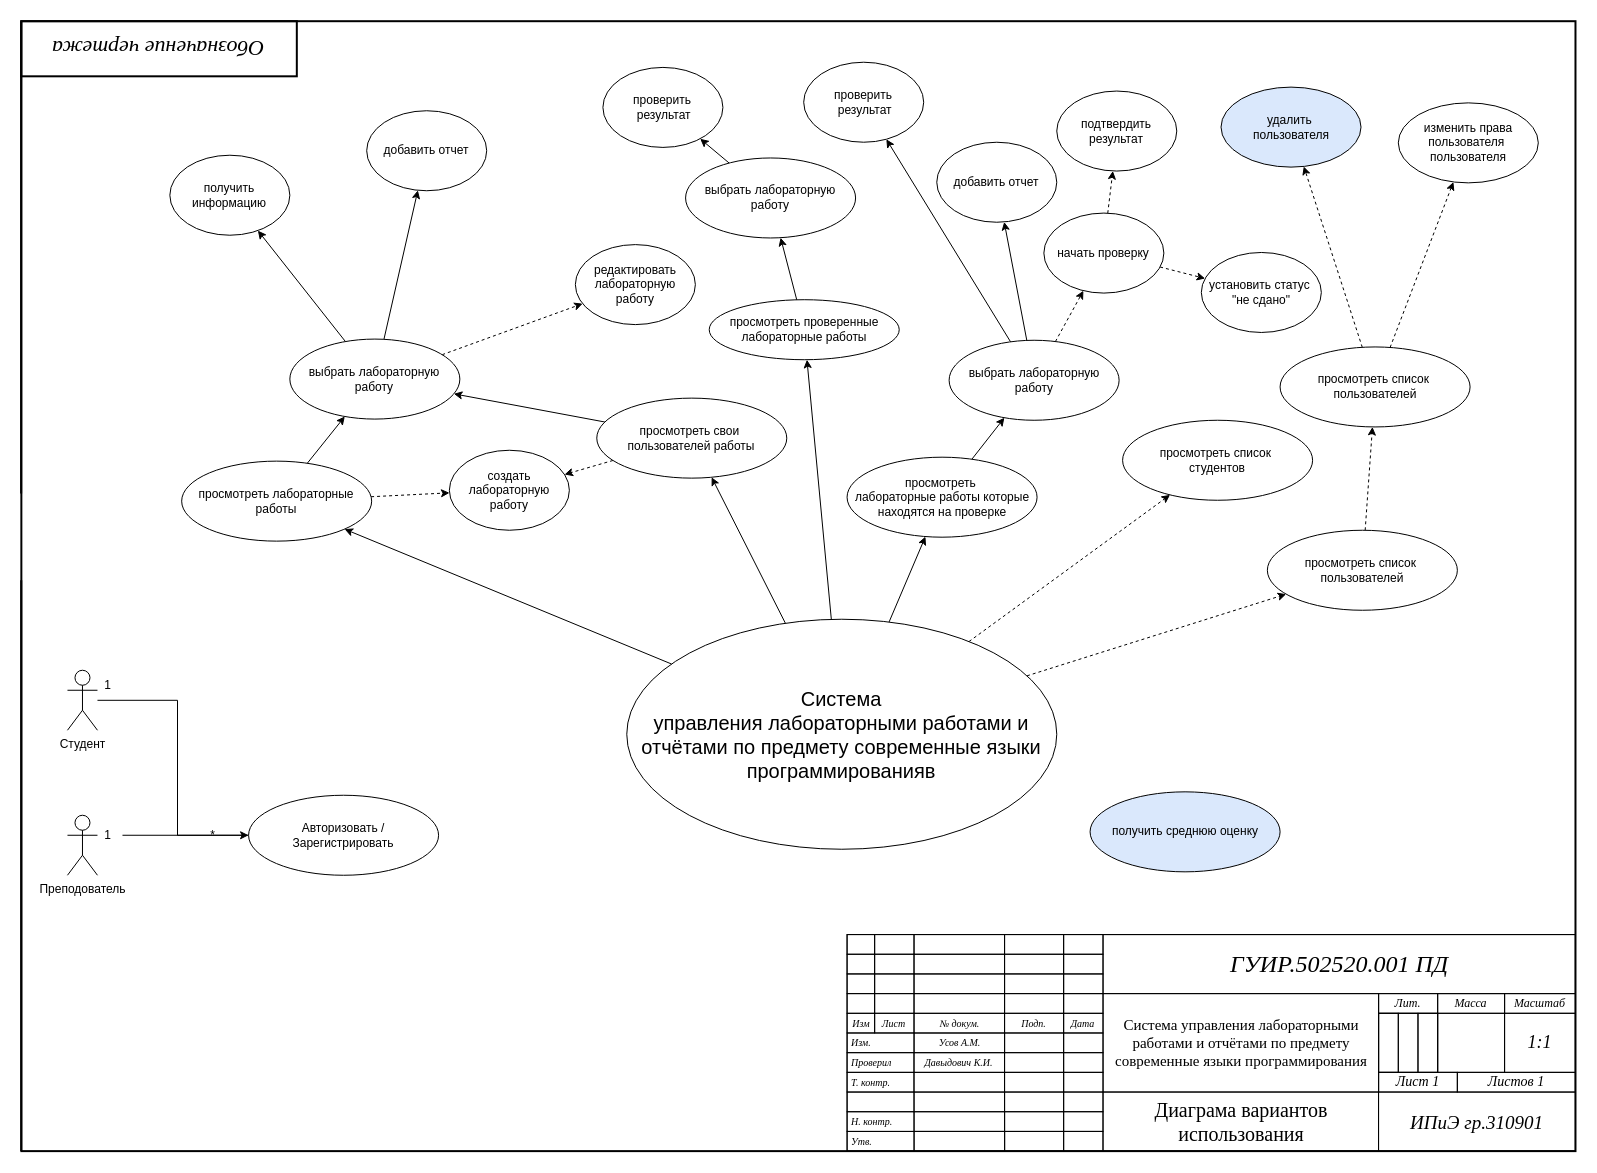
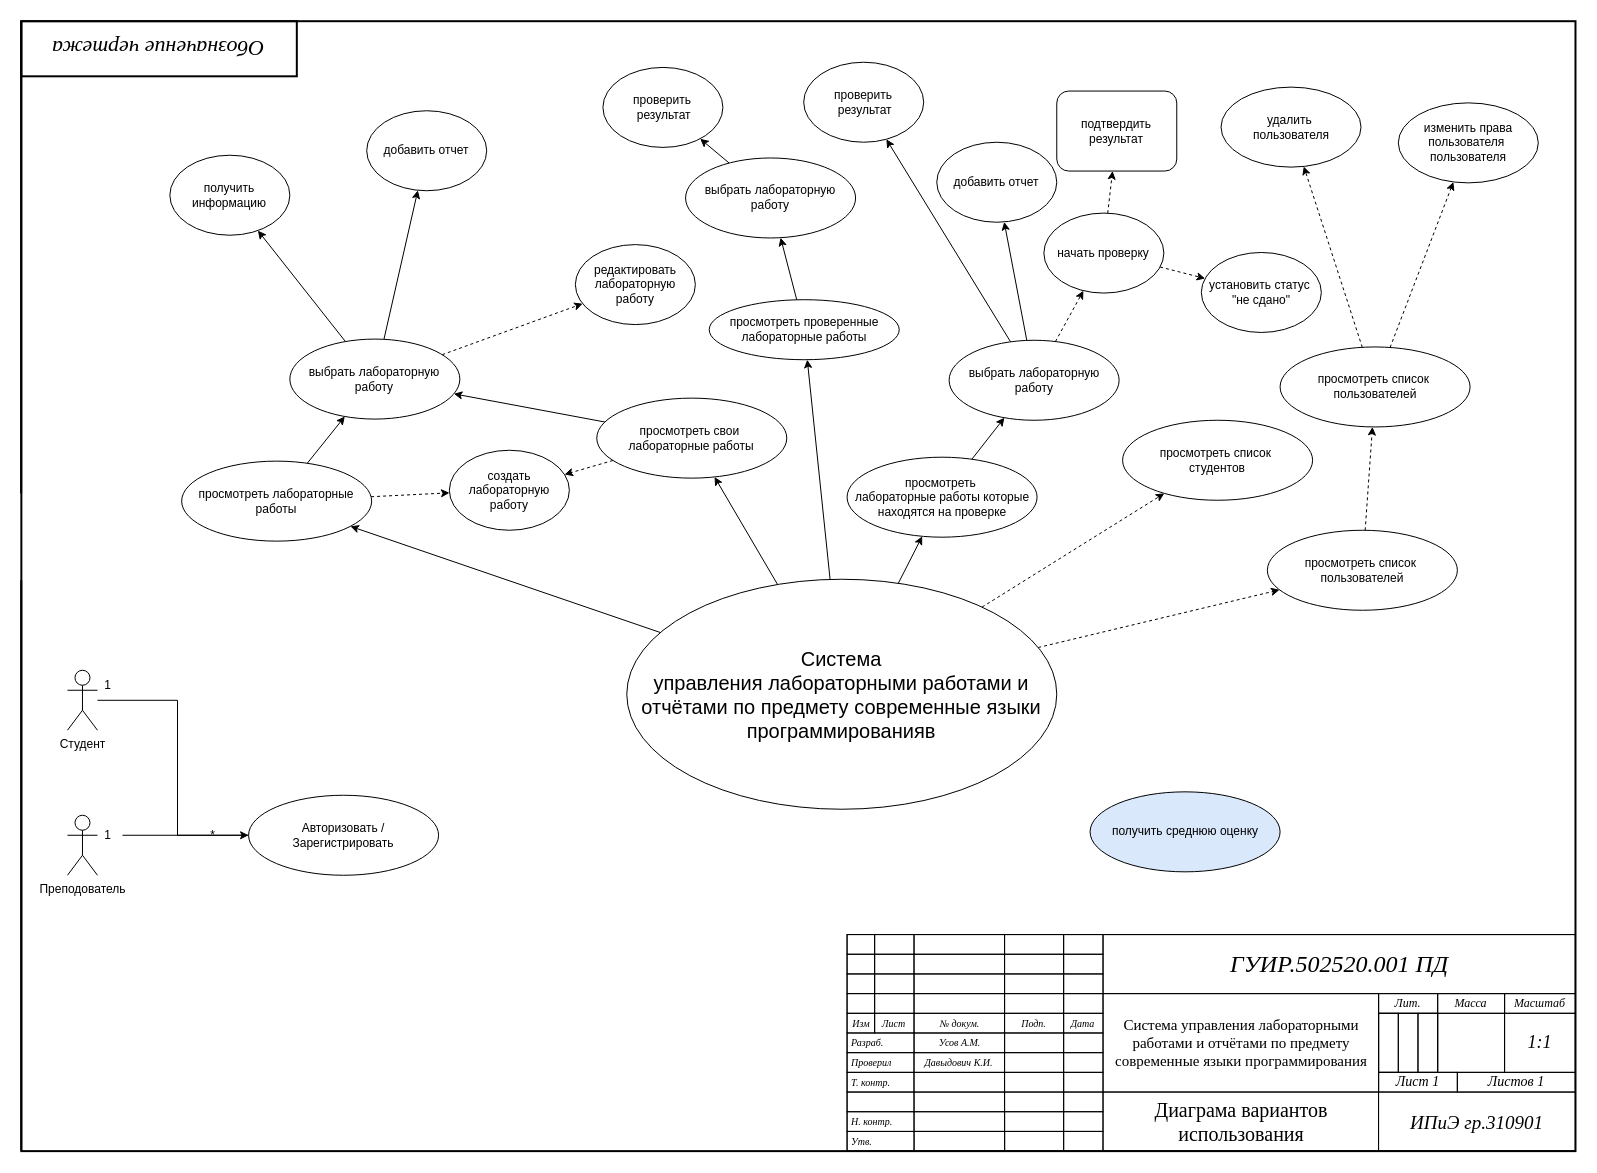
(1291, 127) -> (1291, 127)
(1117, 131) -> (1117, 131)
(692, 439) -> (692, 439)
(842, 734) -> (842, 694)
(861, 1043) -> (870, 1043)
